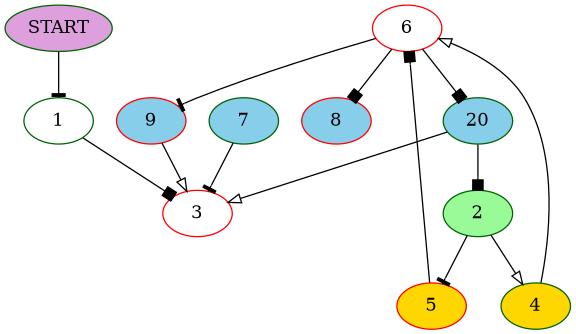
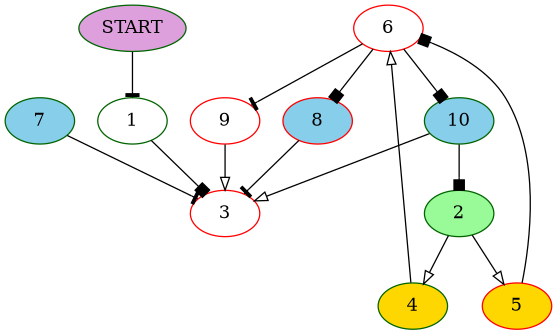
(151, 121) -> (225, 121)
(478, 121) -> (459, 121)
none -> (274, 165)
(456, 257) -> (485, 254)
